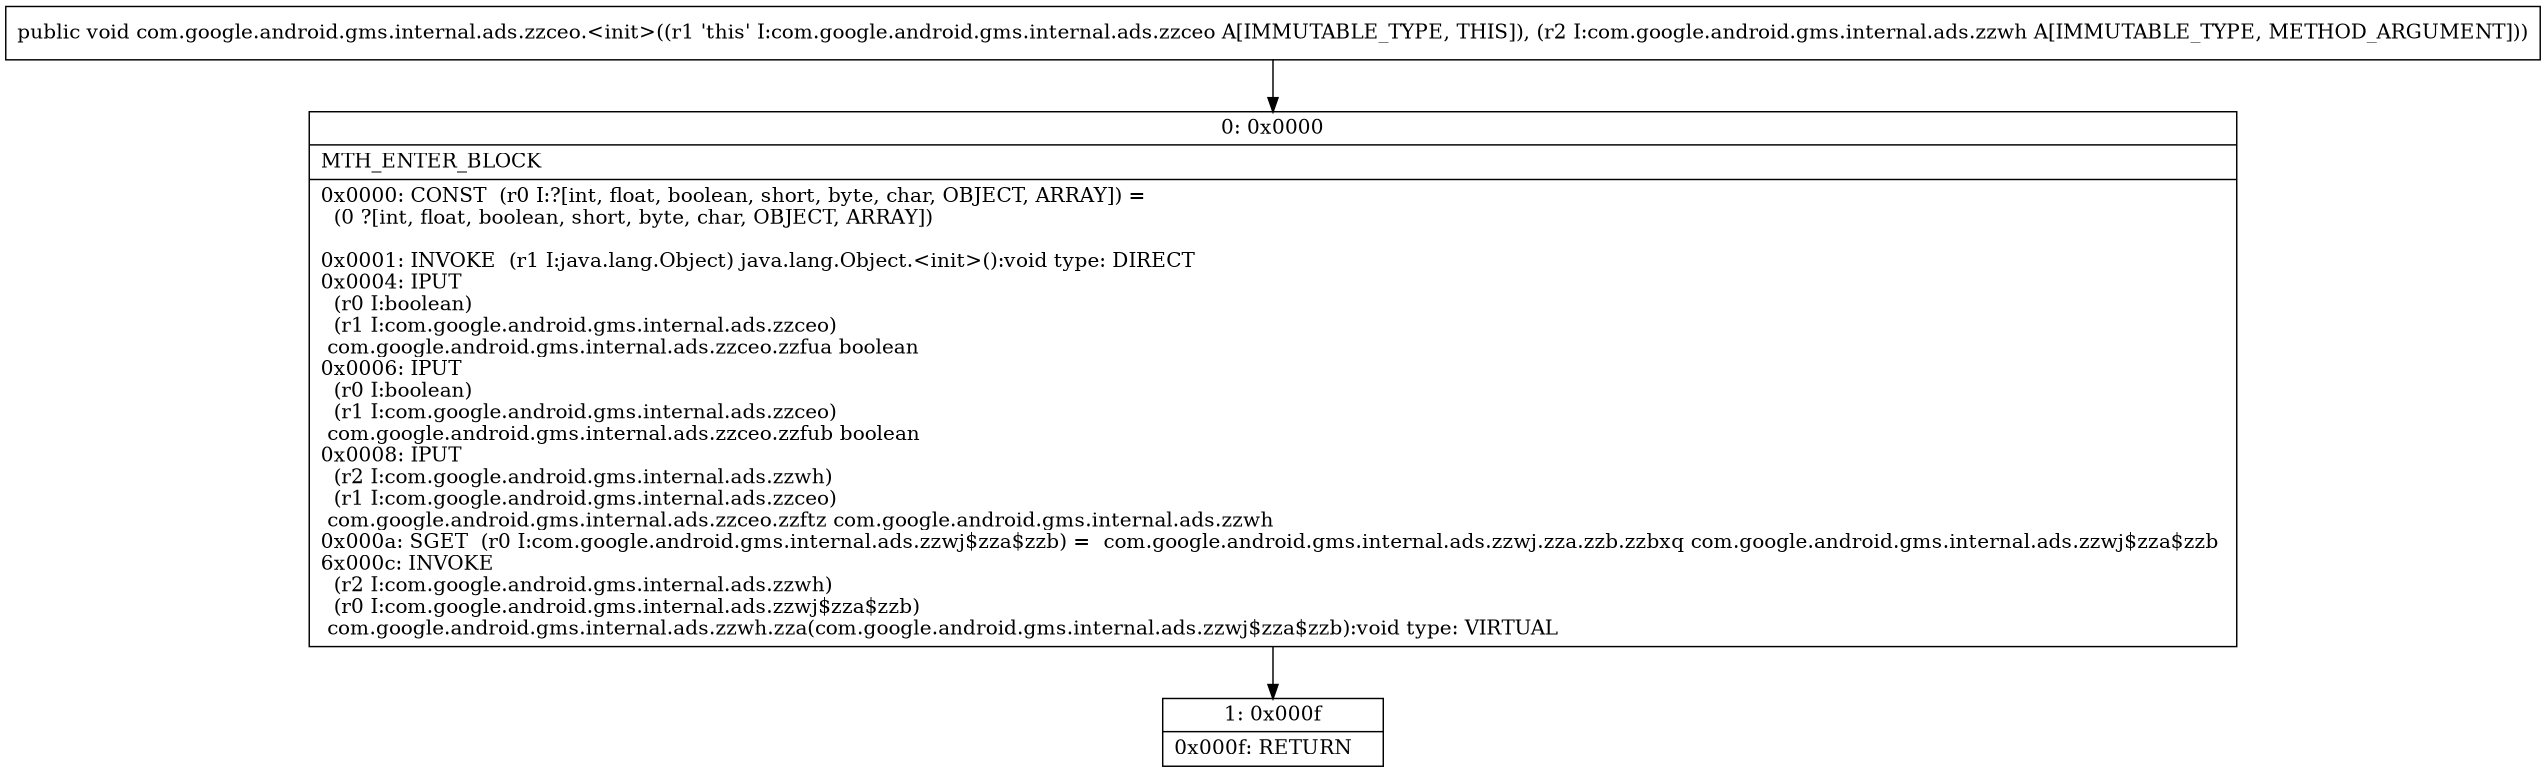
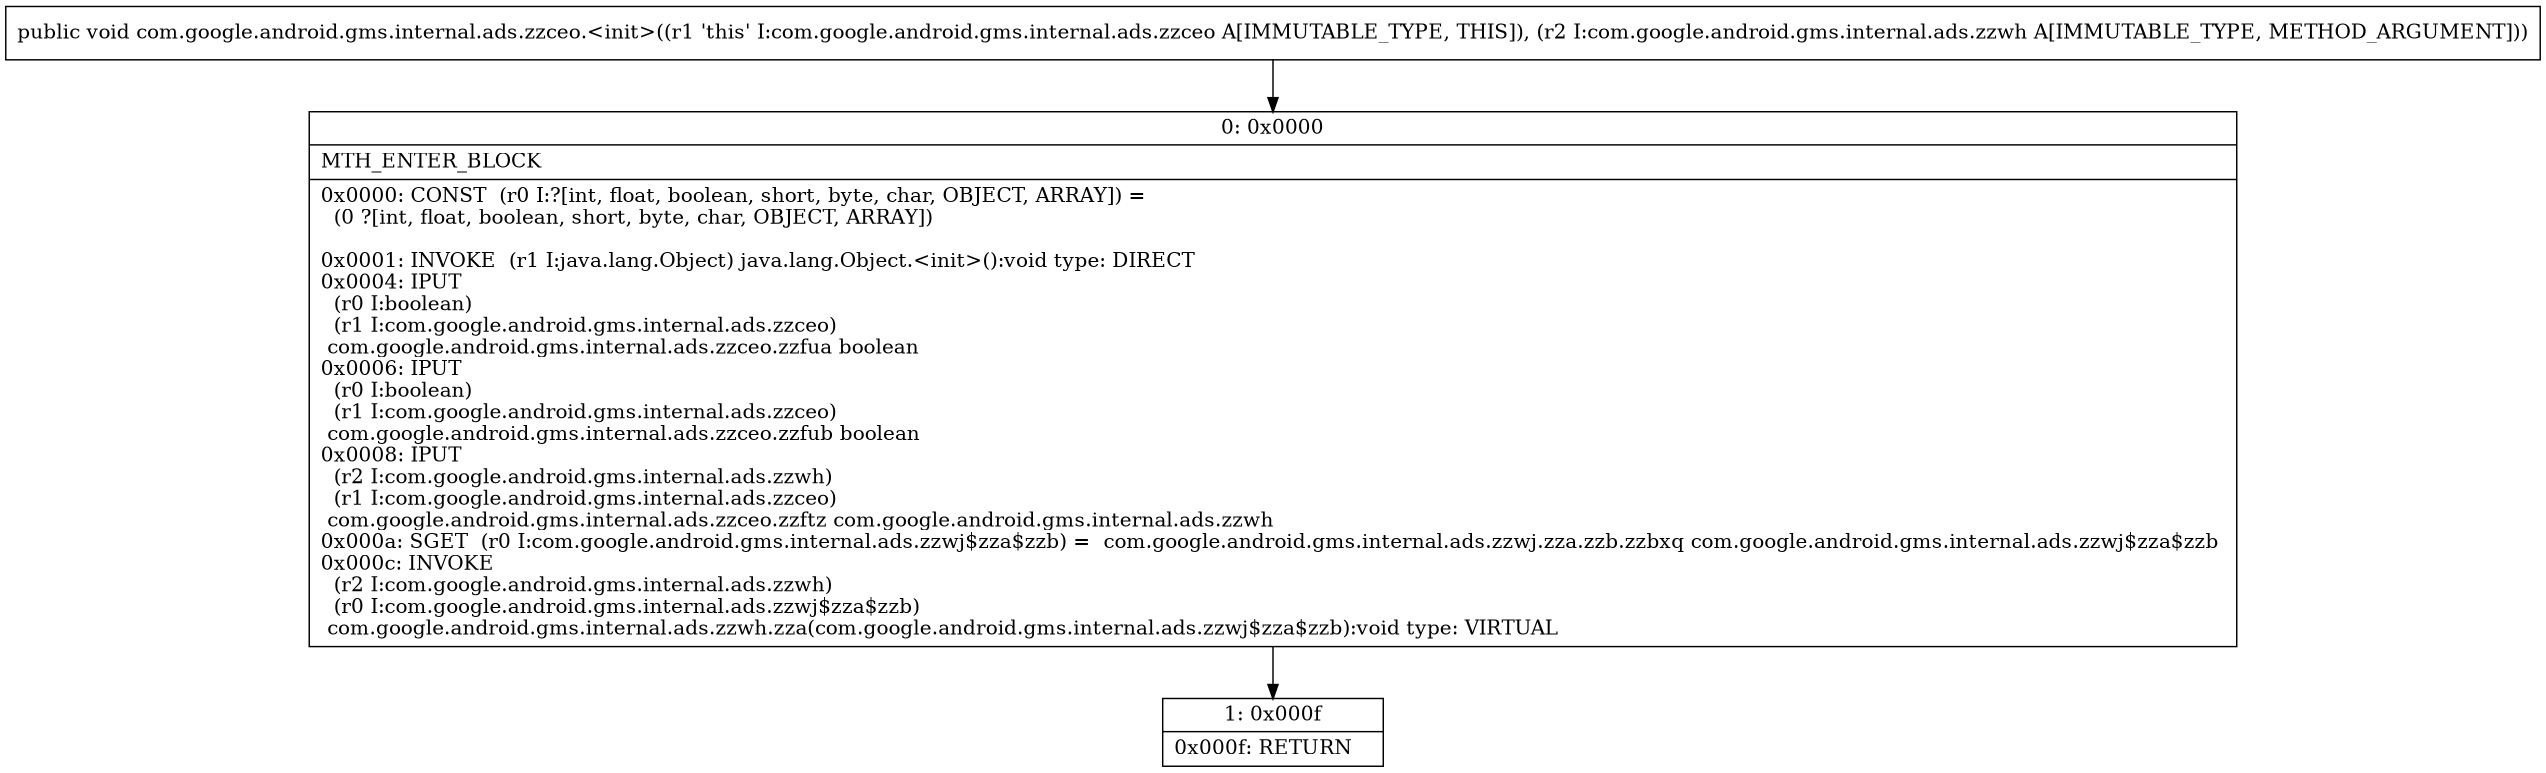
(414, 564) -> (414, 564)
